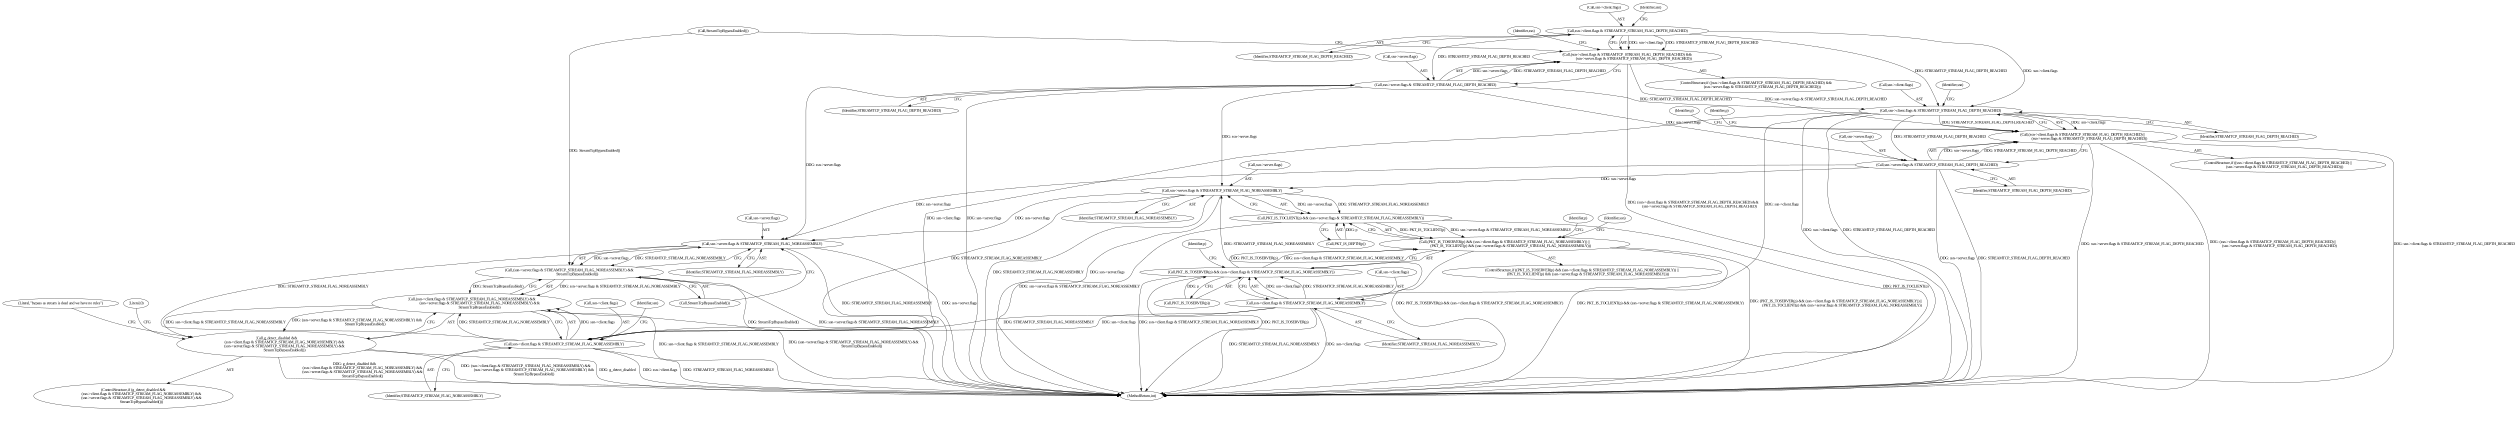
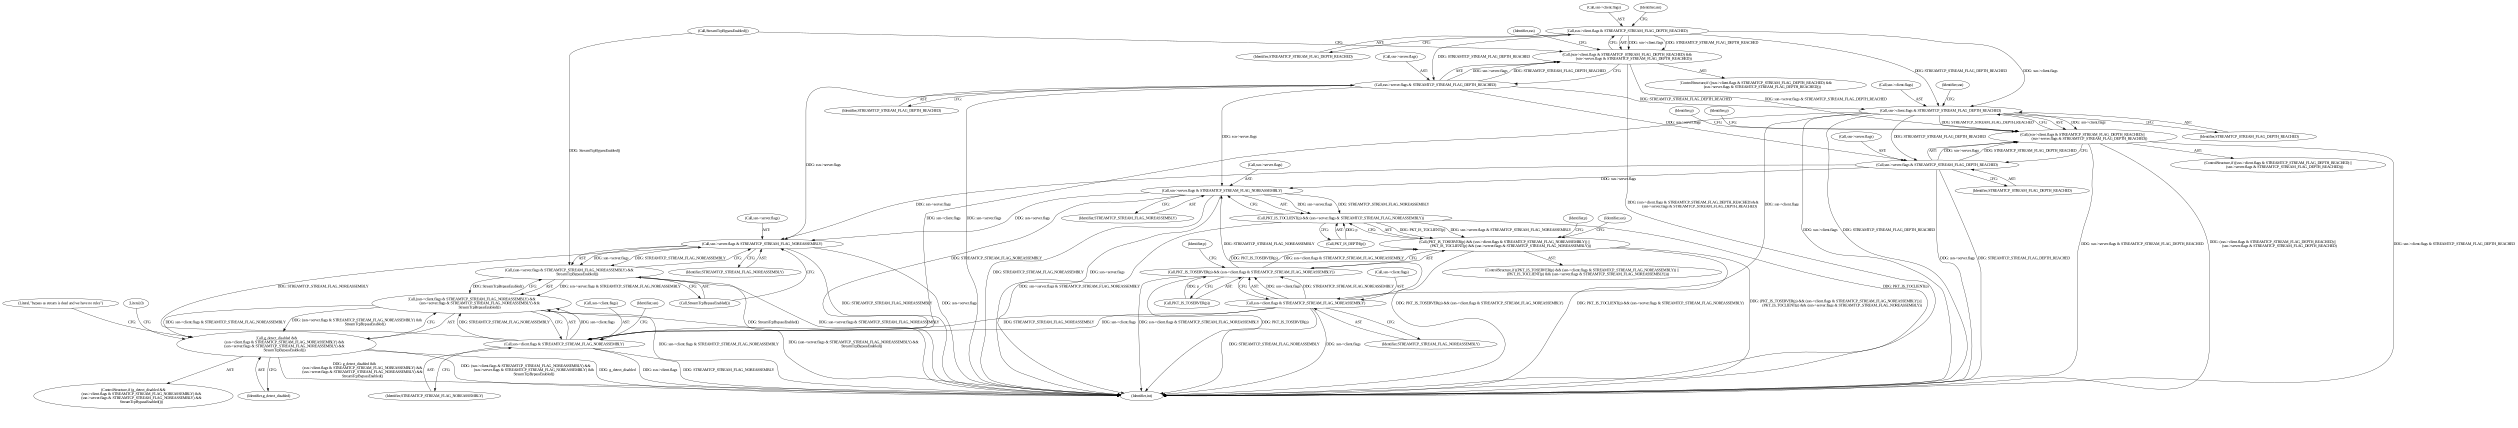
none -> (269, 396)
(1142, 396) -> (1142, 396)
